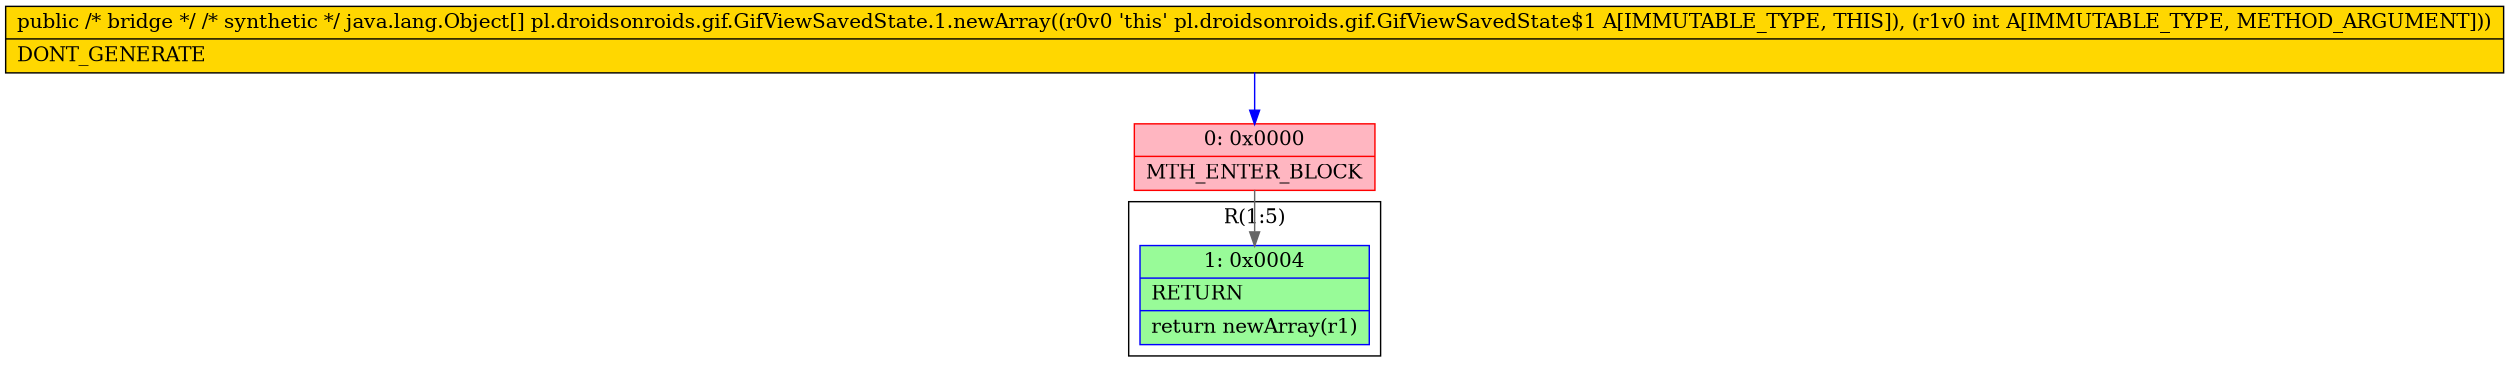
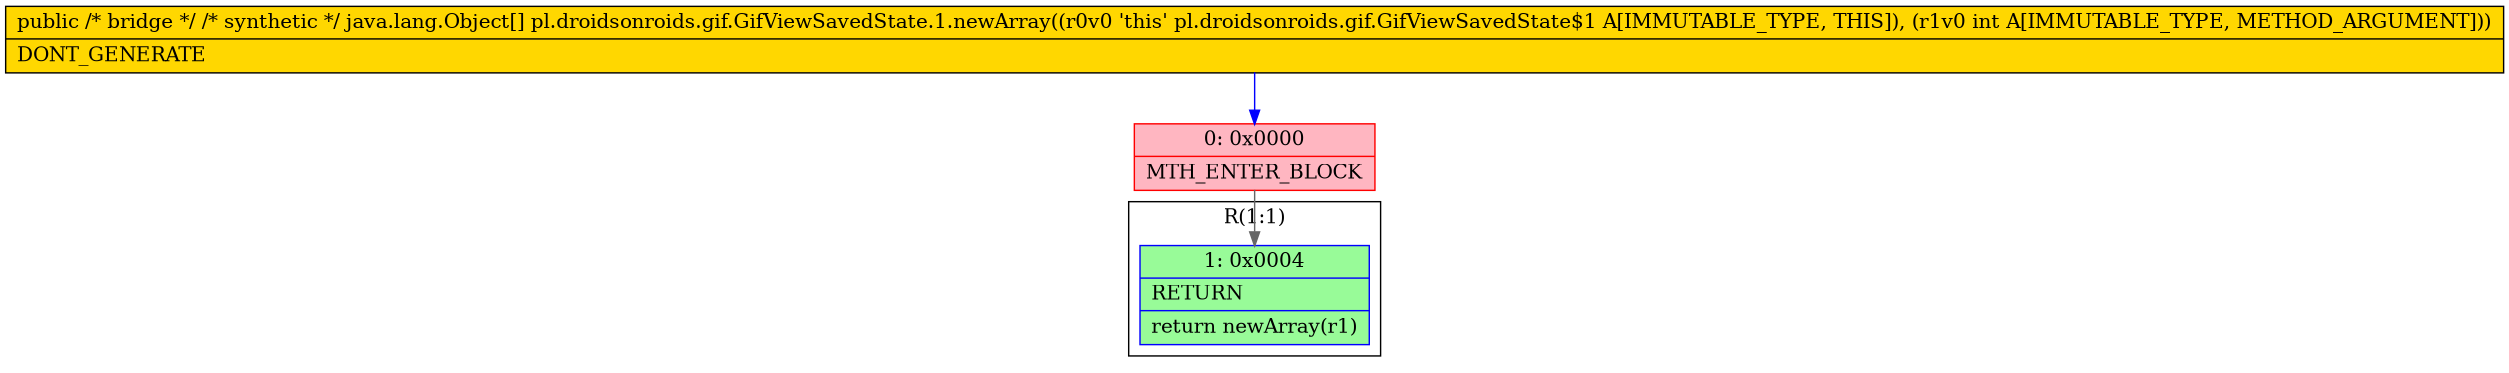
(1255, 218) -> (1255, 218)
